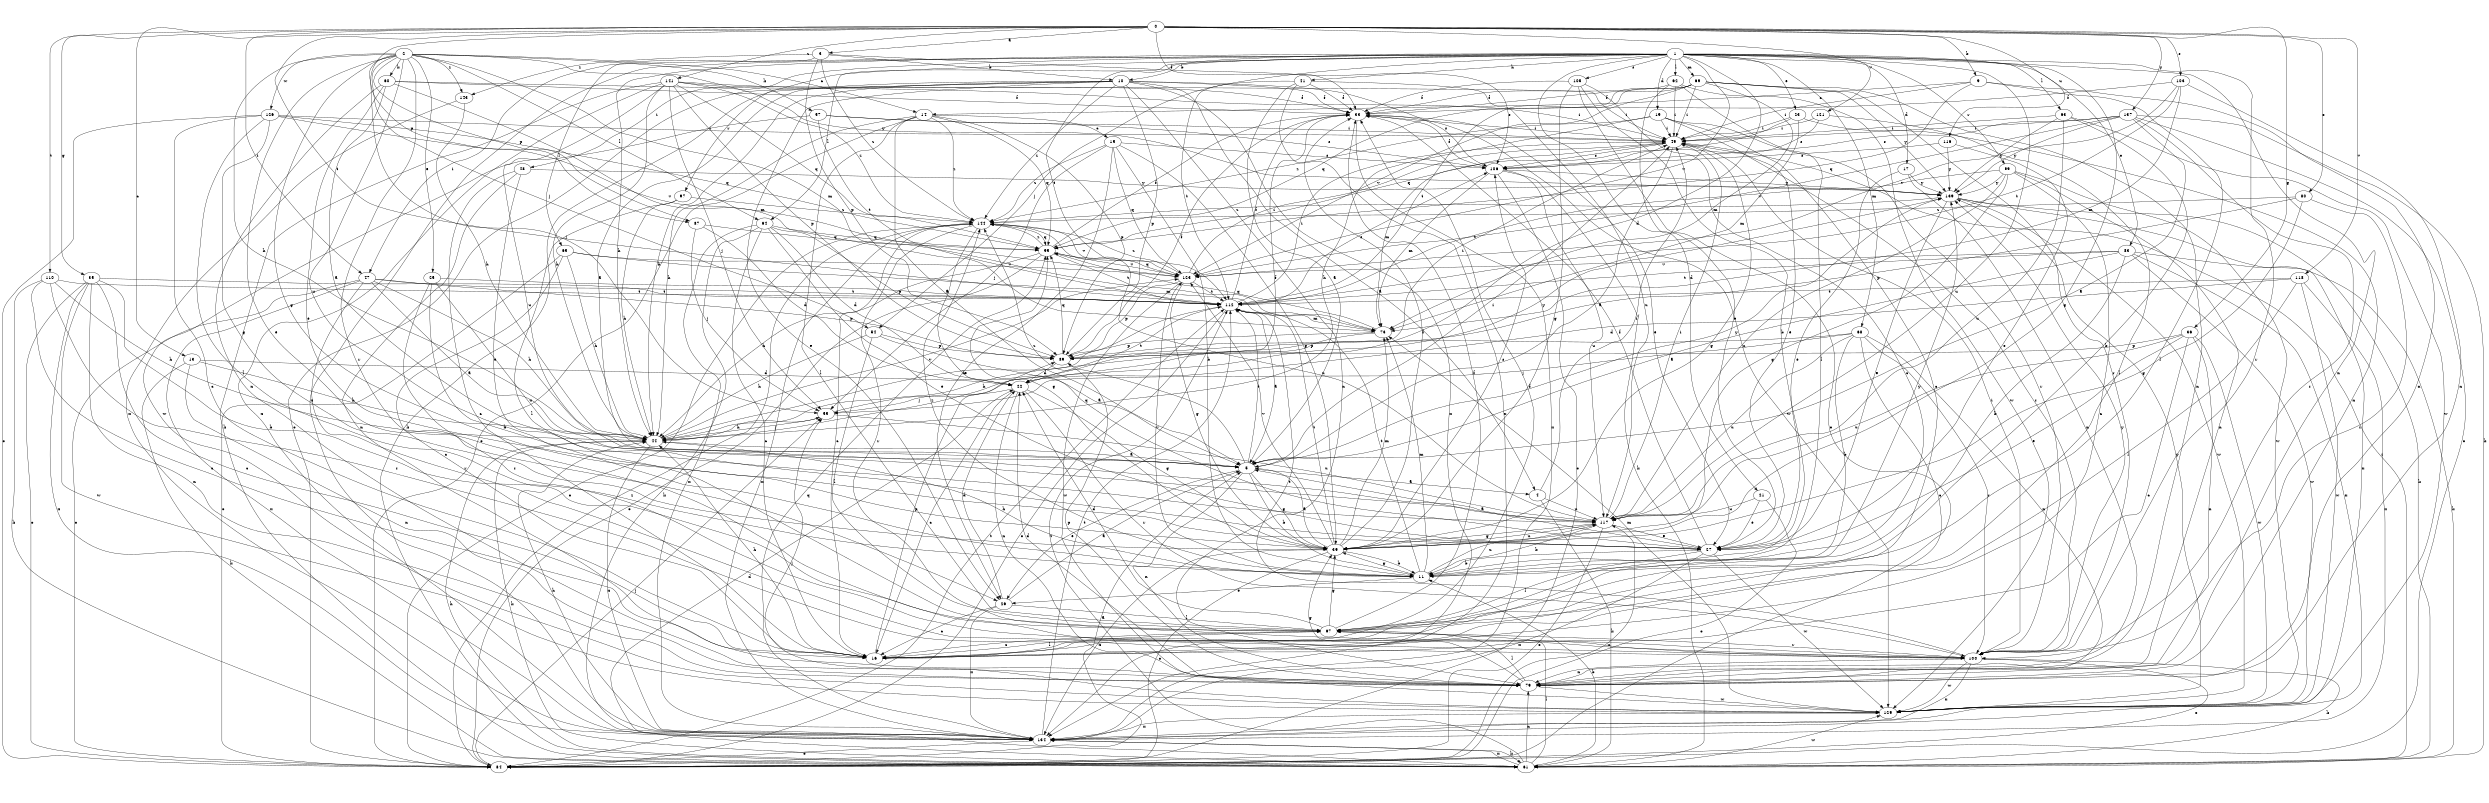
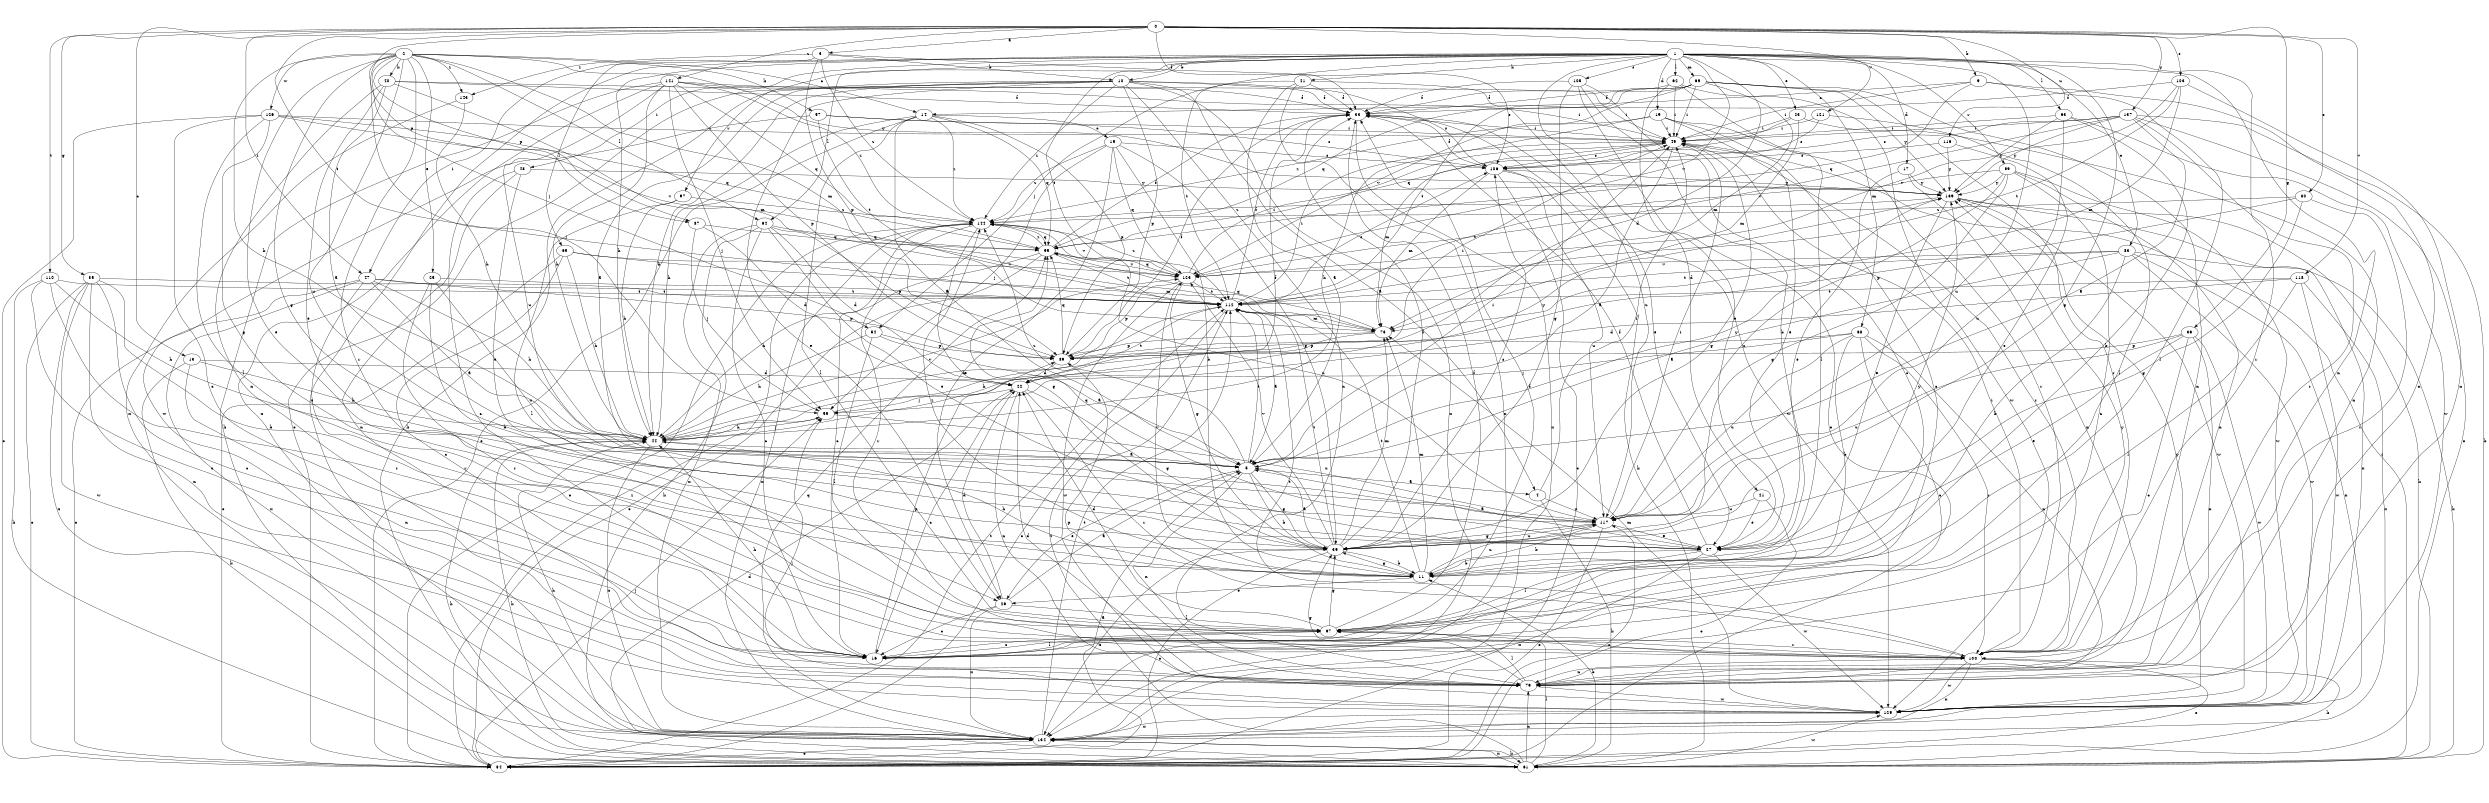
(387, 81) -> (387, 81)
